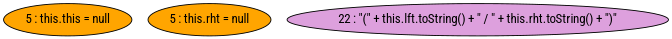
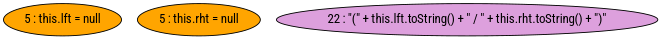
(68, 20) -> (62, 20)
